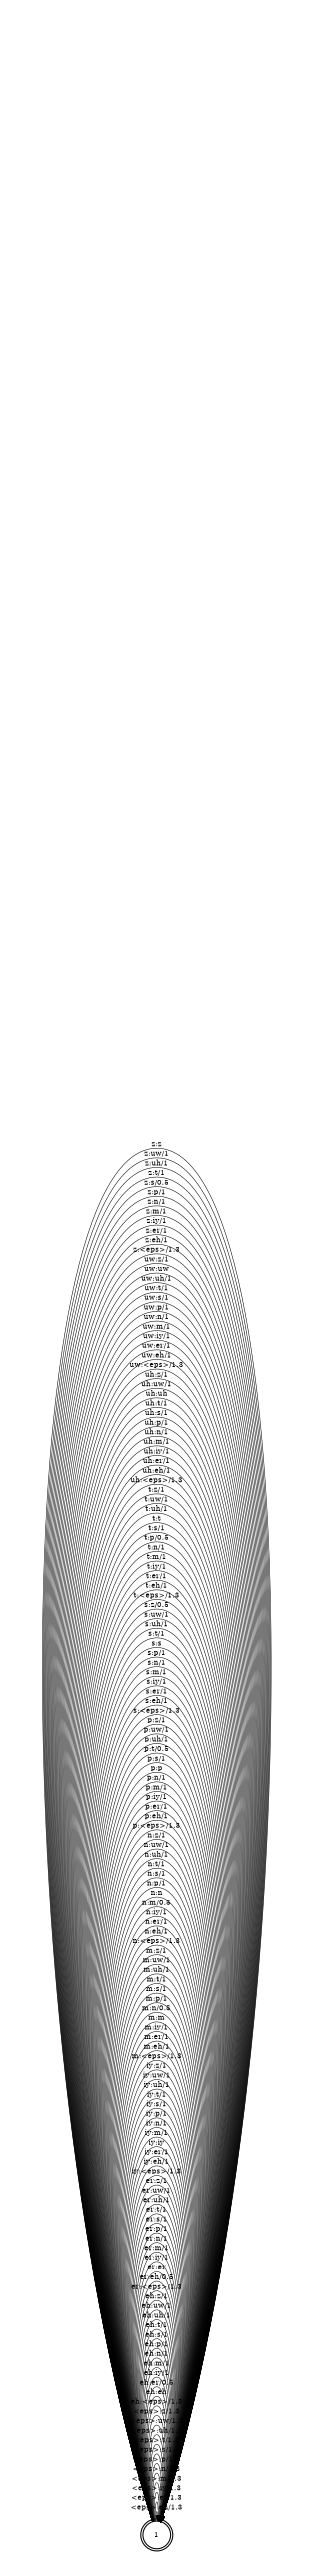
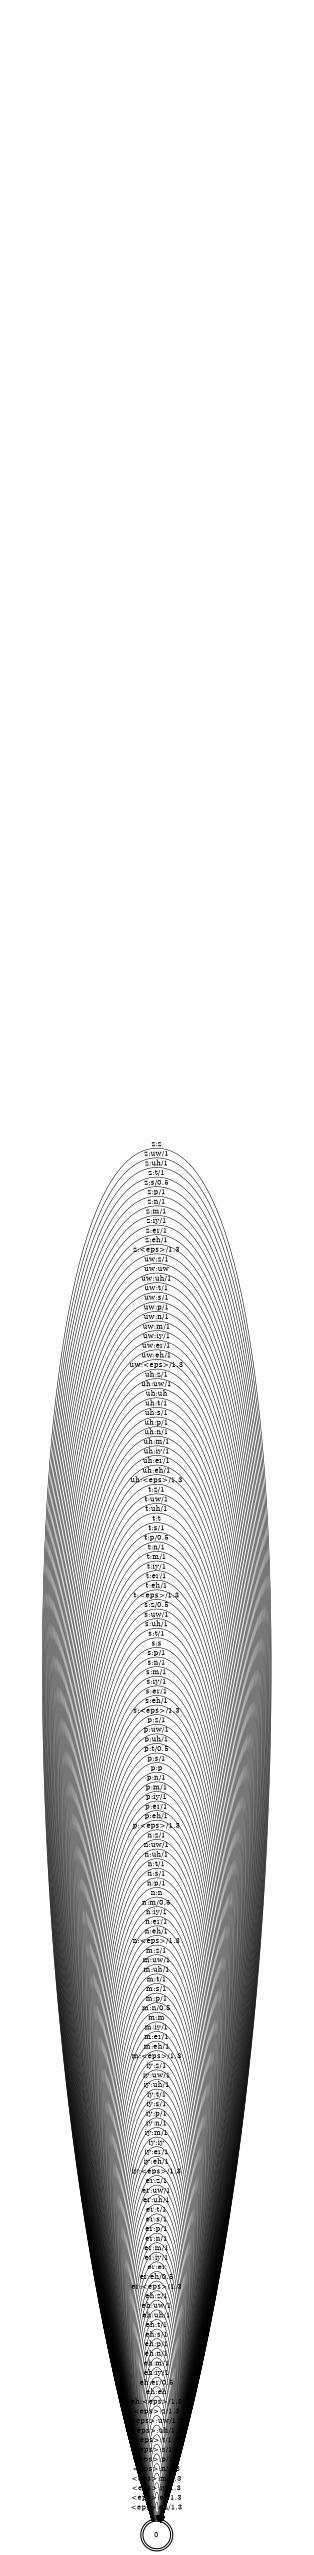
(157, 2535) -> (157, 2535)
